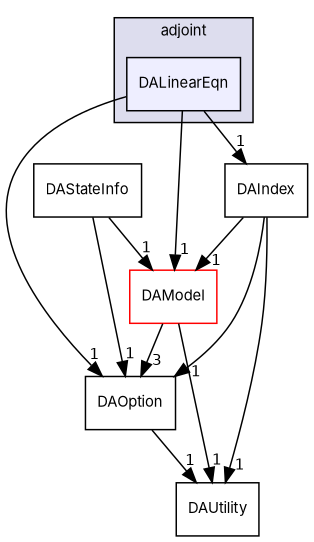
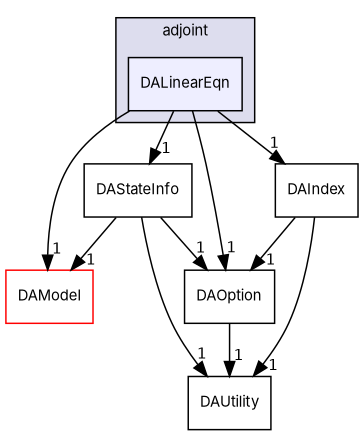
none -> (164, 132)
(225, 238) -> none
(155, 343) -> none
(194, 396) -> (160, 295)
